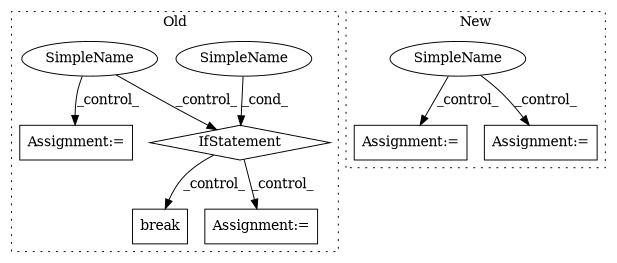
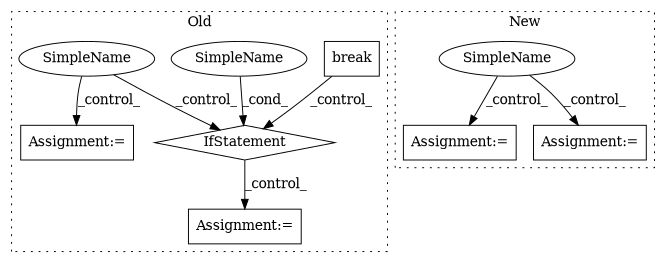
(187, 173) -> (302, 100)
